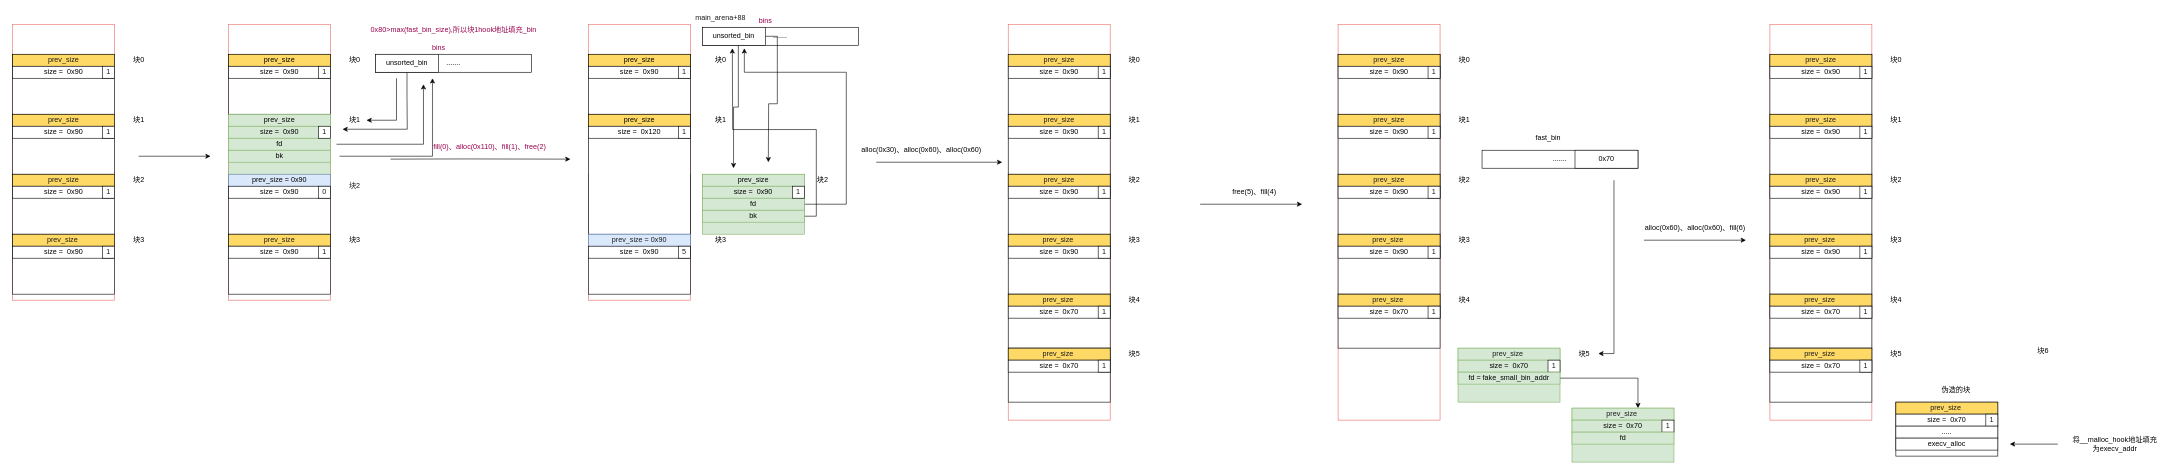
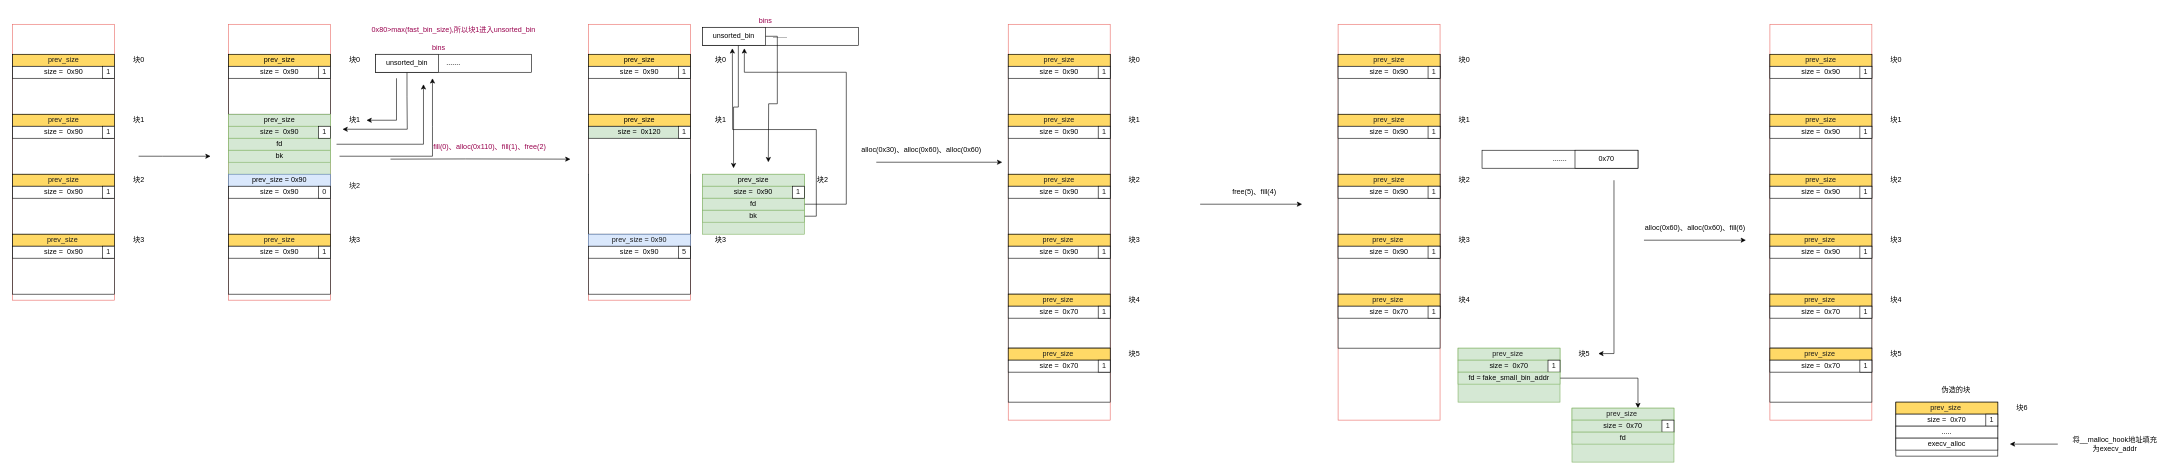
(720, 18) -> none
(454, 30) -> (454, 30)
(639, 132) -> (639, 132)
(1548, 138) -> none
(2043, 351) -> (2022, 408)
